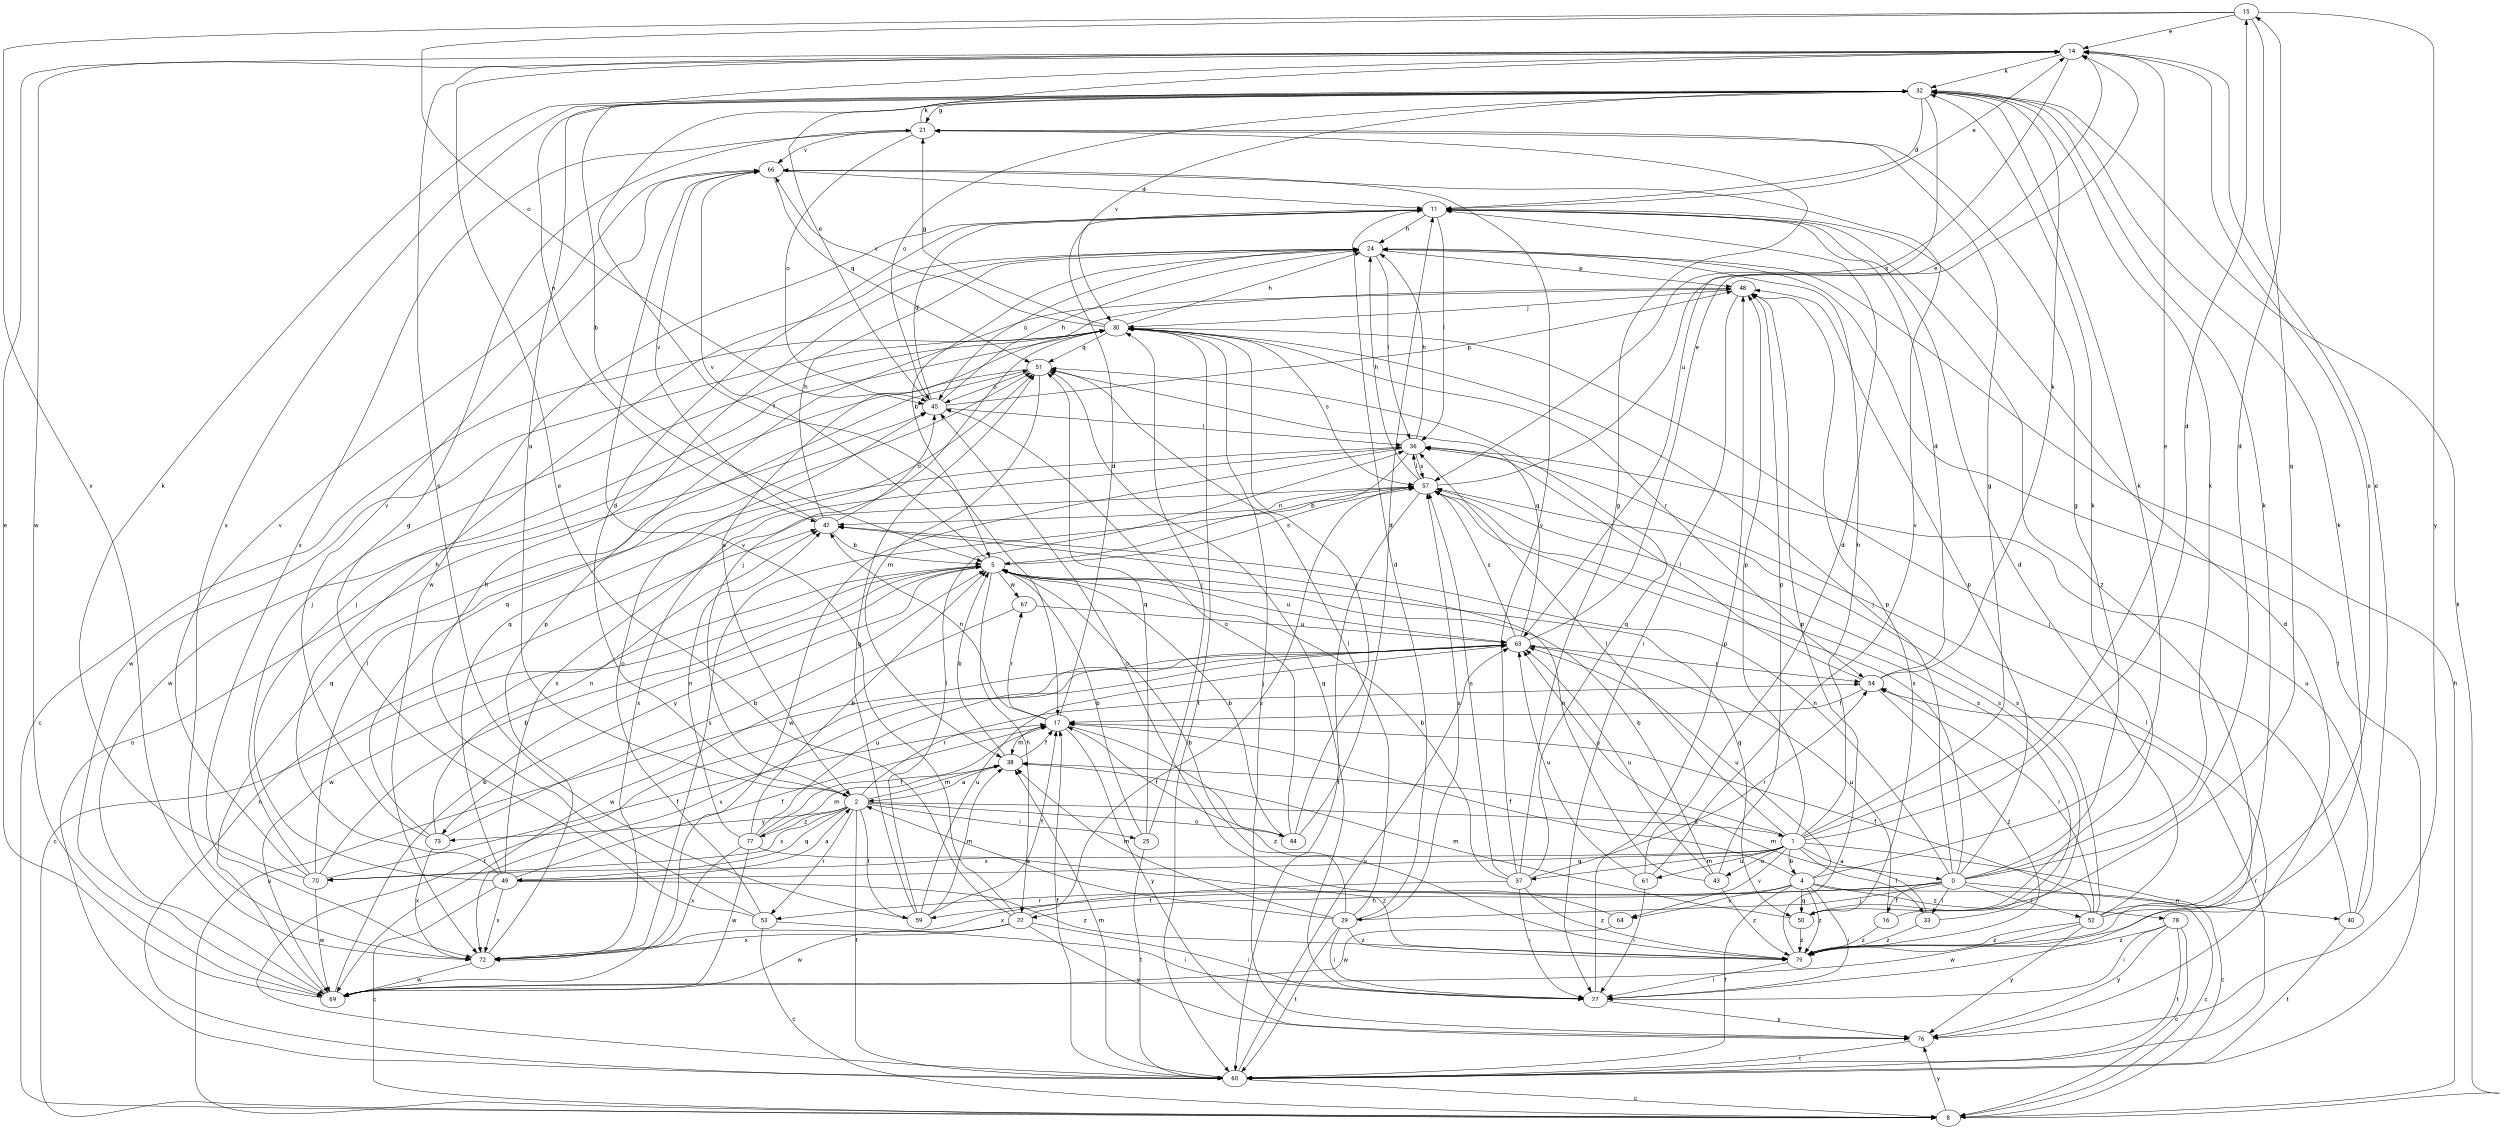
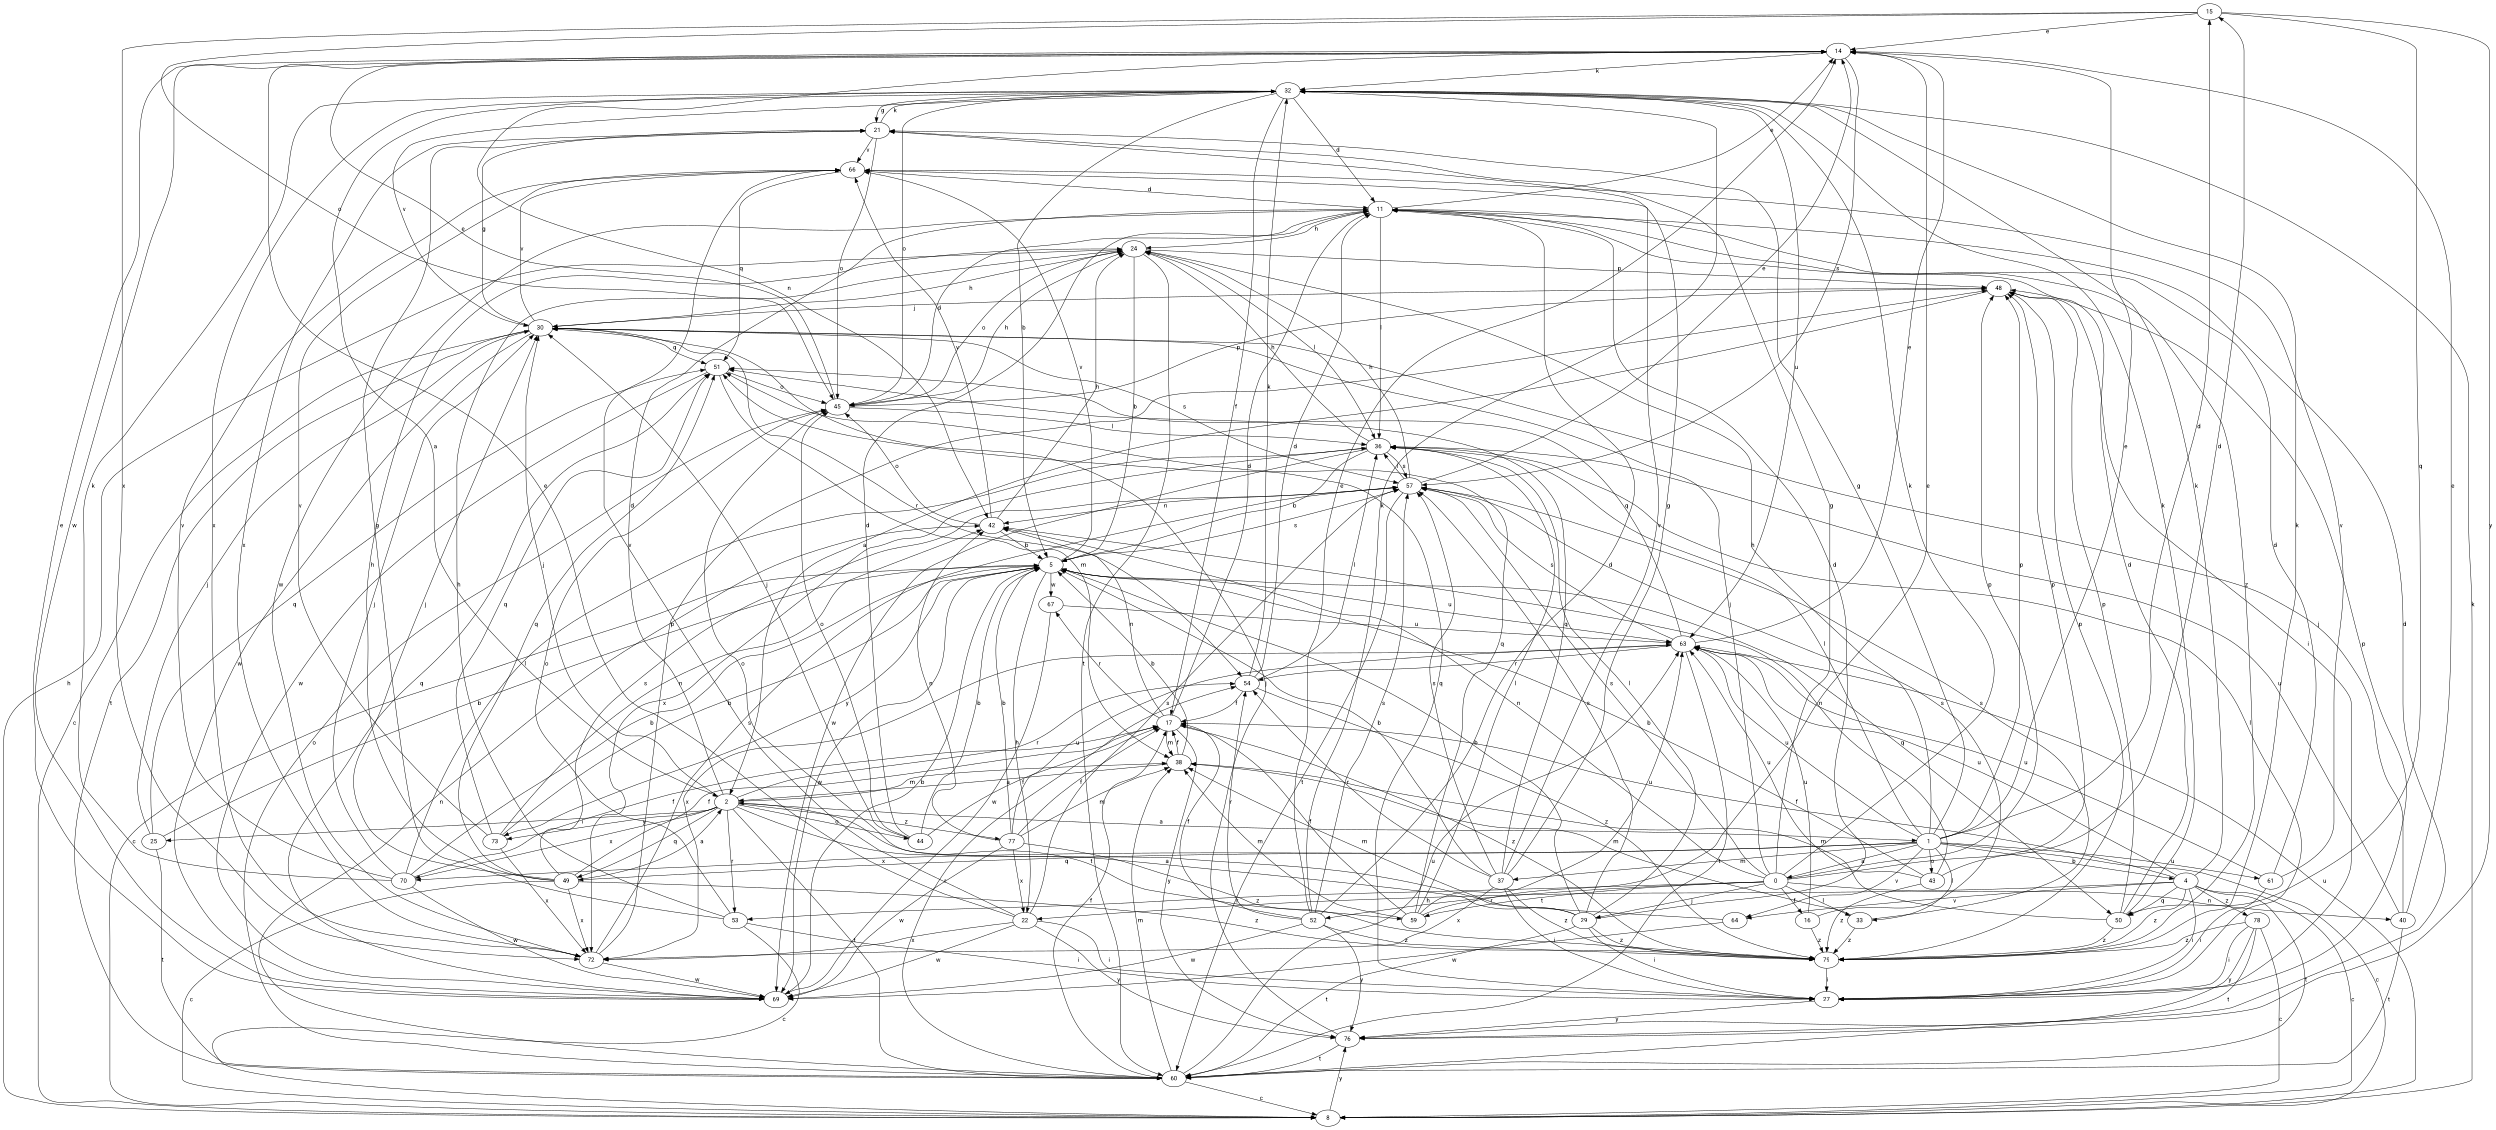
none -> (2087, 312)
(1316, 590) -> (1587, 645)
(666, 941) -> (1018, 879)
